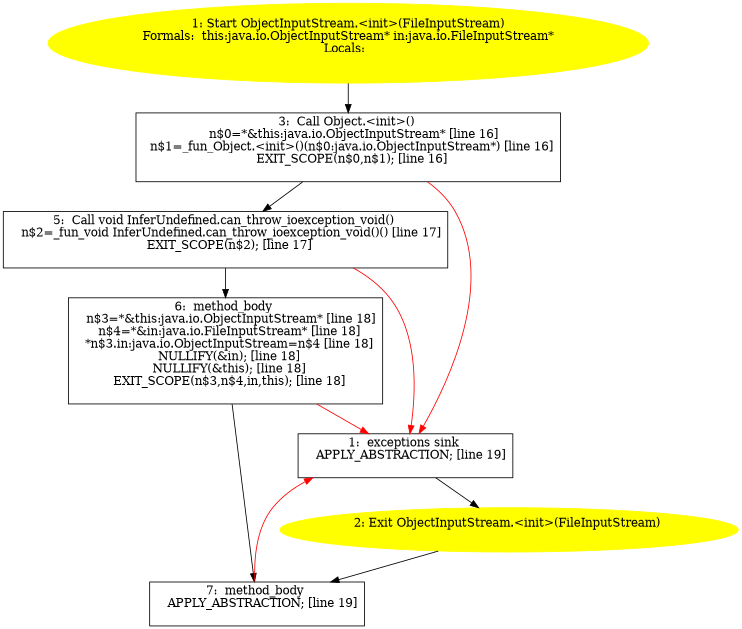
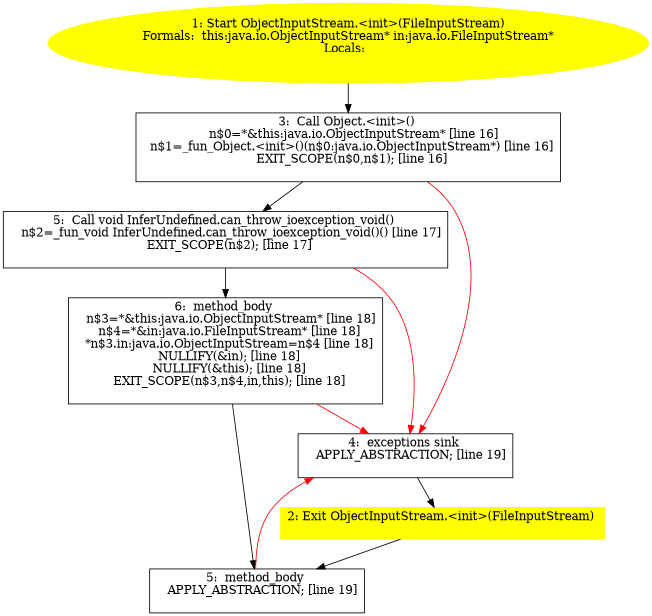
(405, 456) -> (405, 456)
(509, 530) -> (443, 523)
(257, 604) -> (257, 591)
